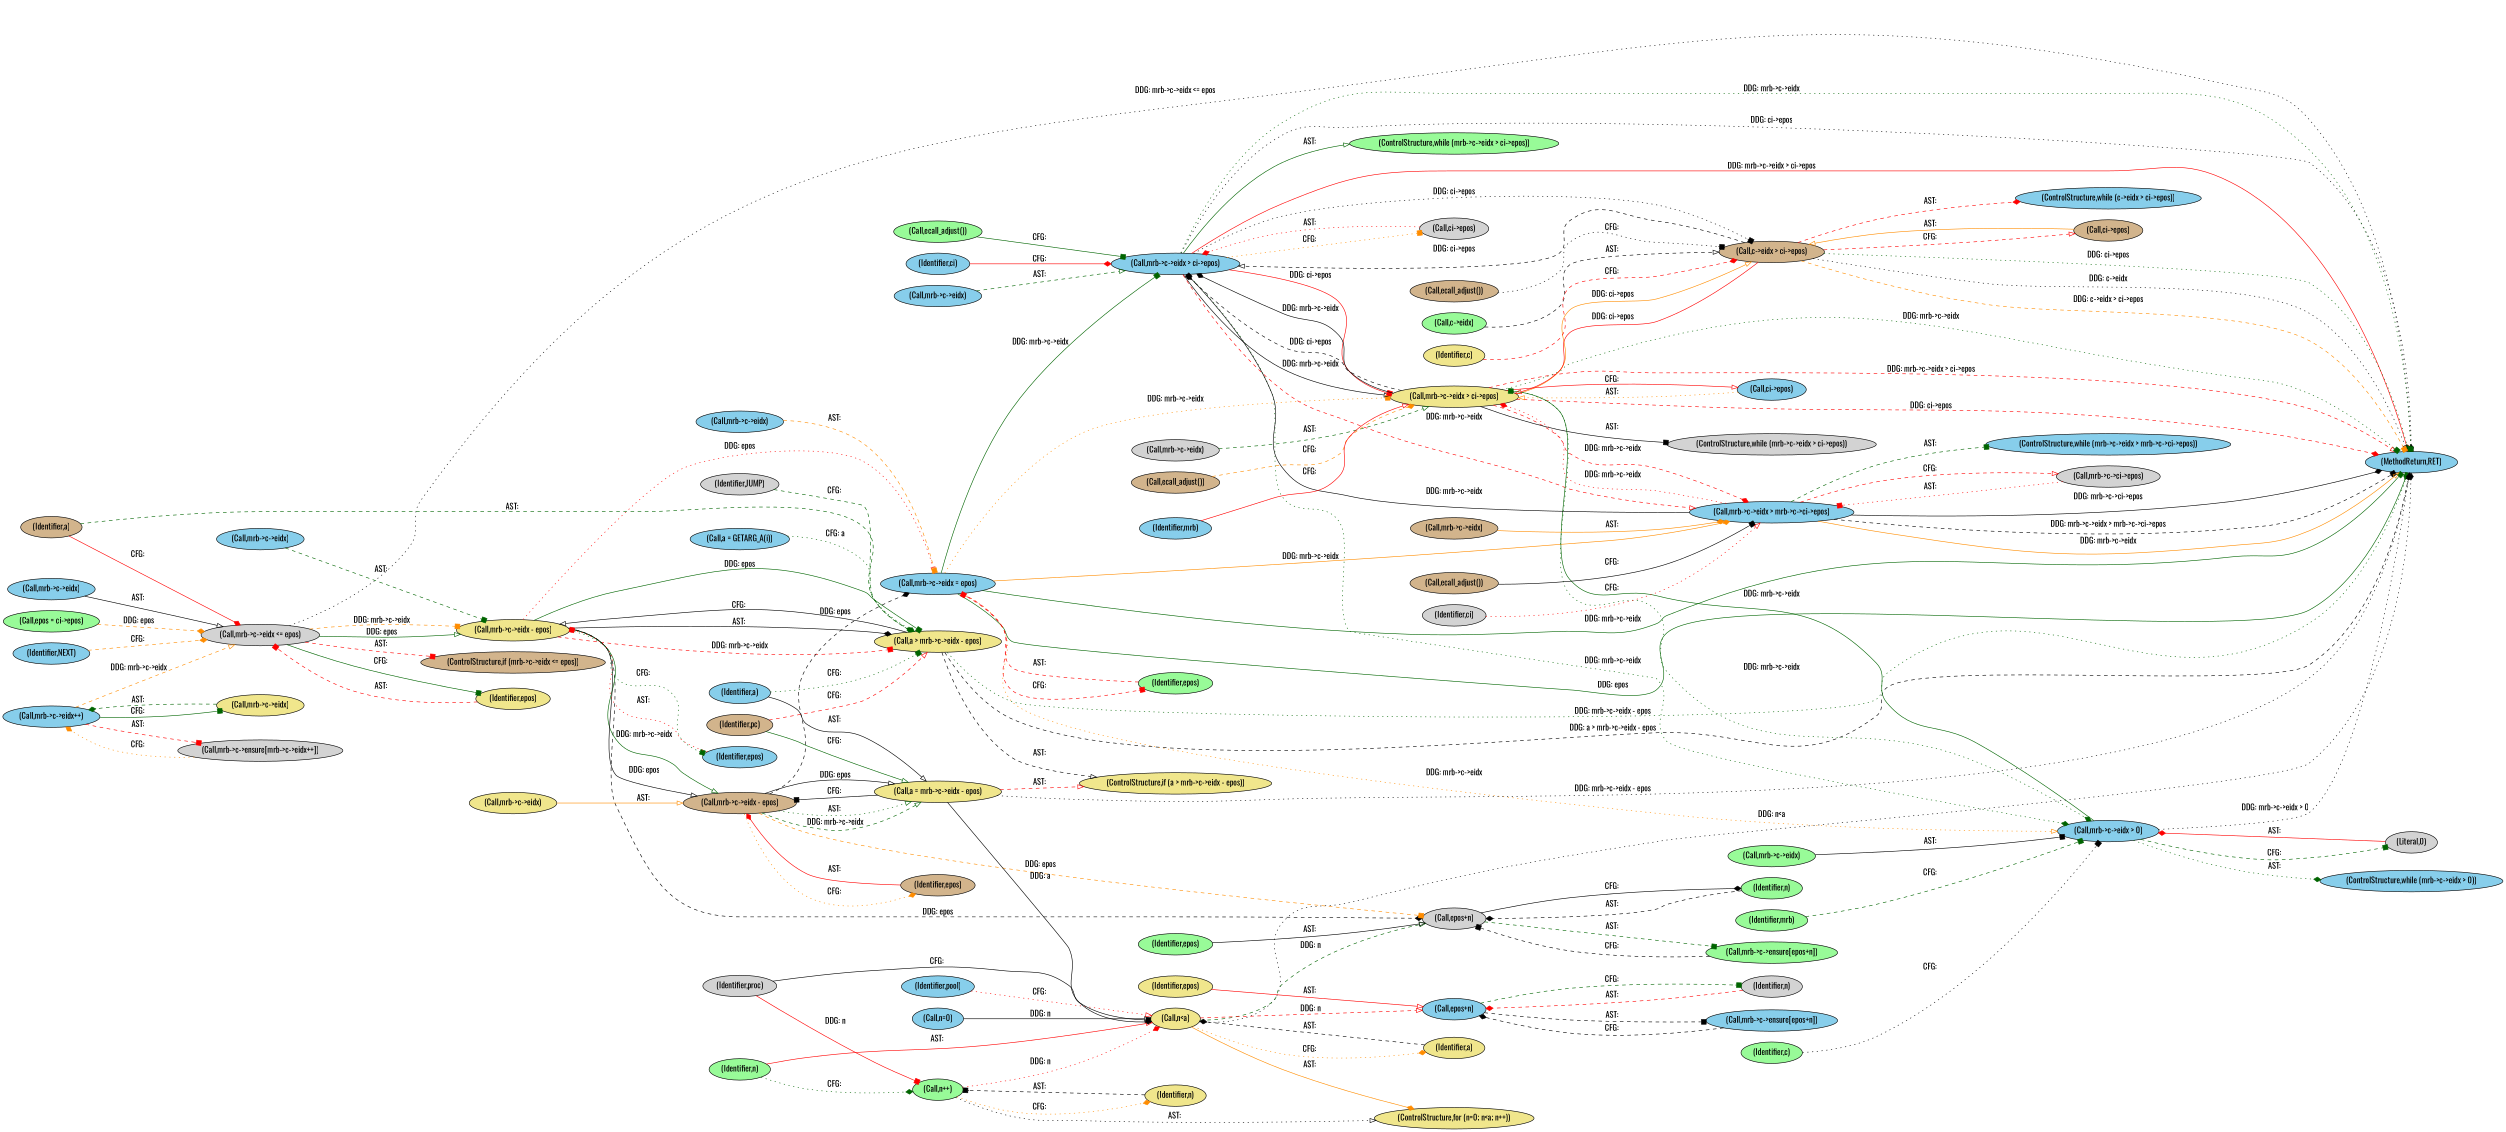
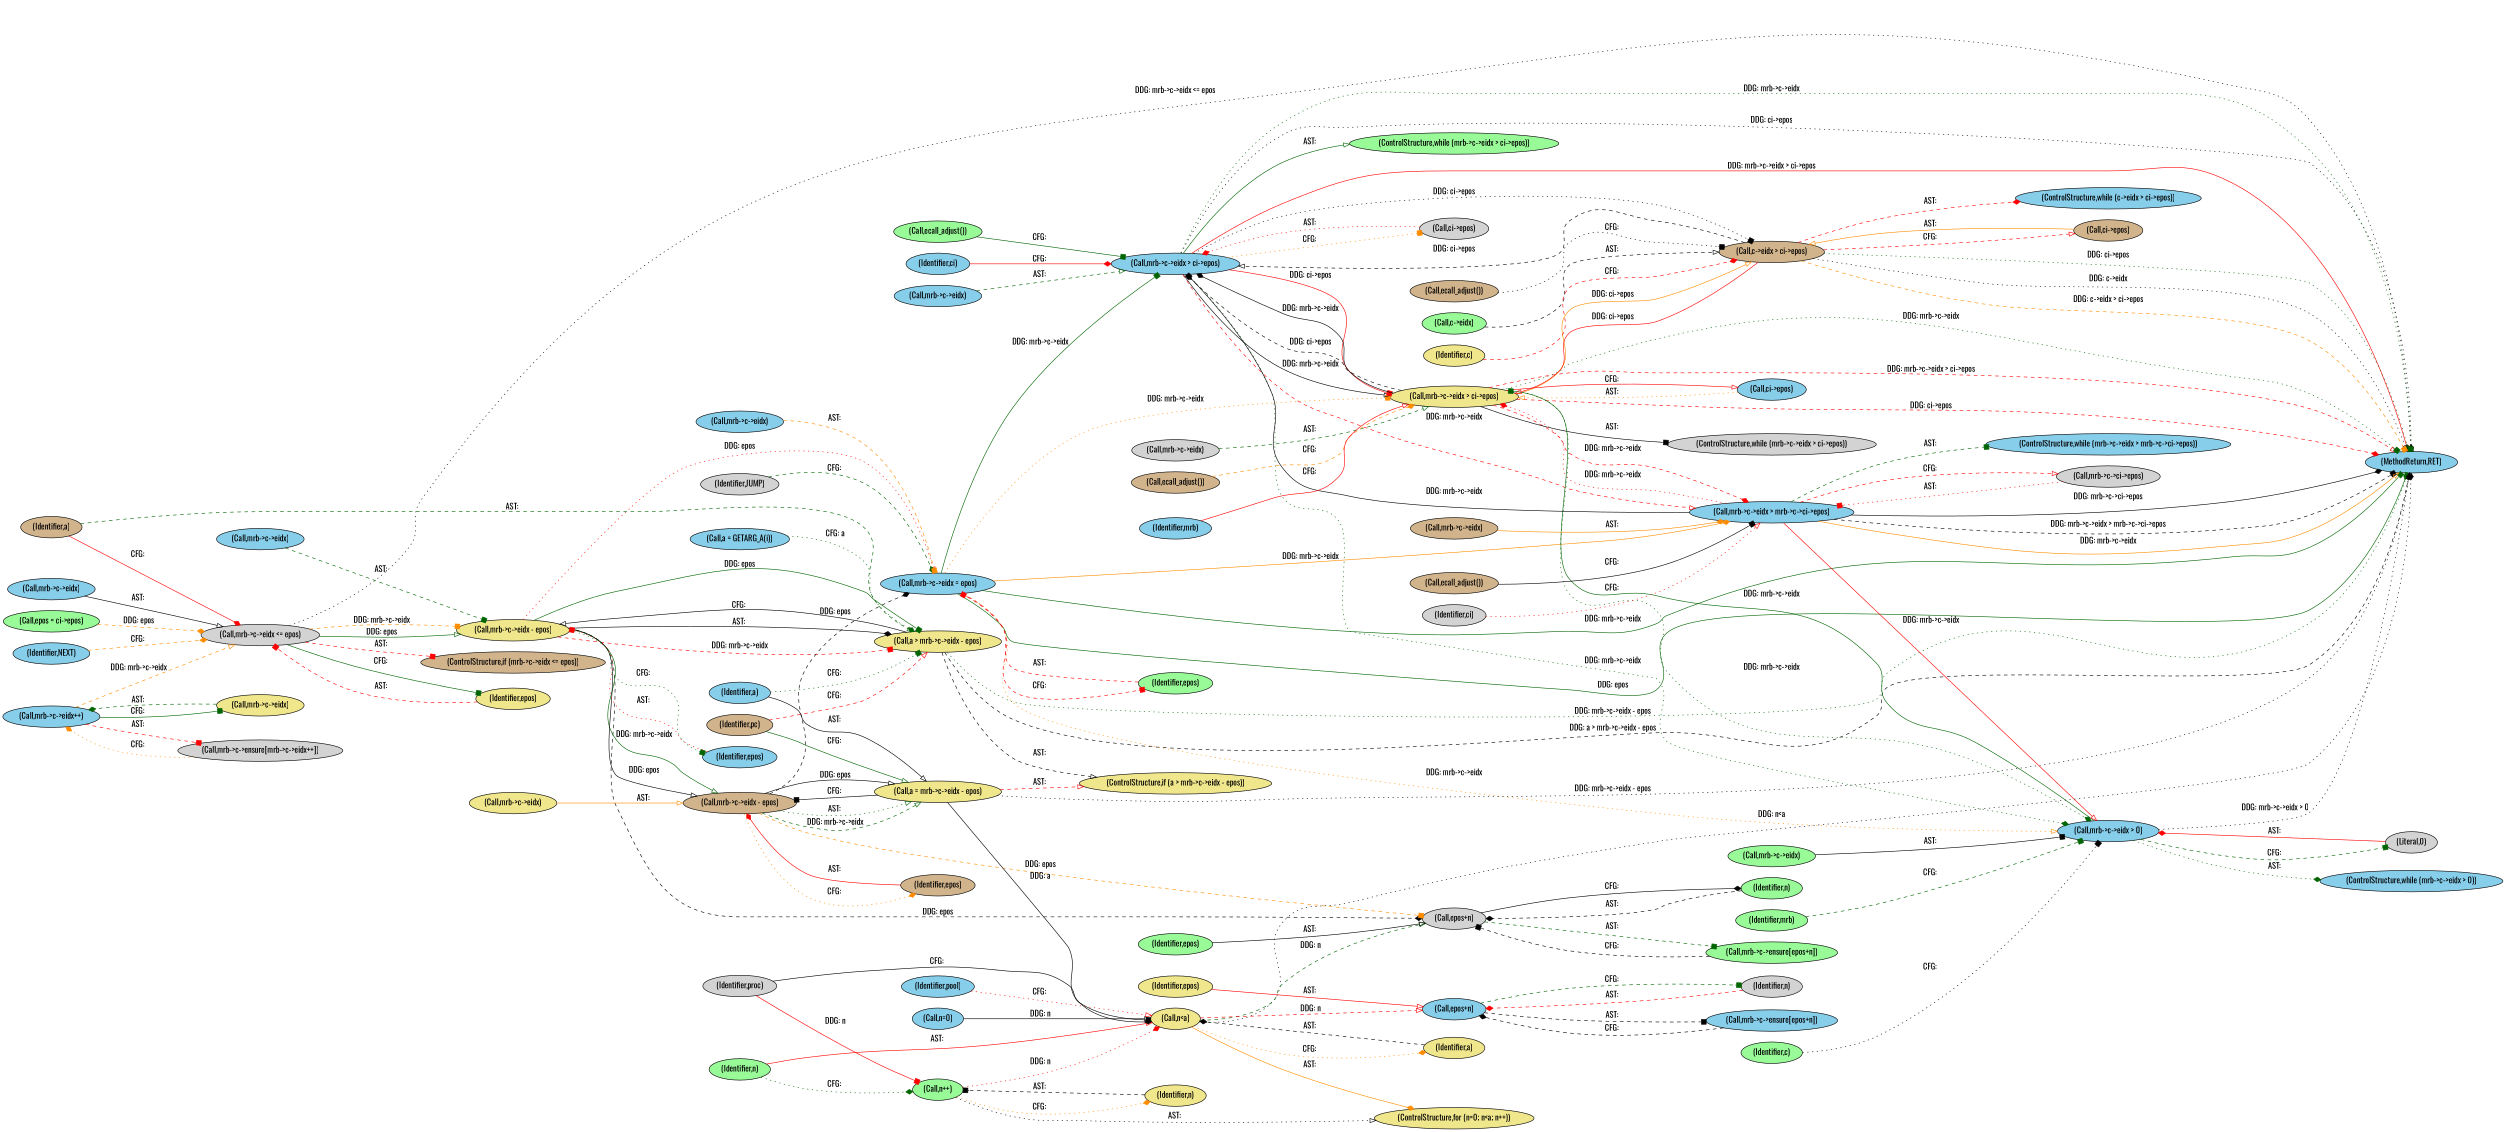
(870, 529) -> (869, 486)
none -> (1938, 670)
